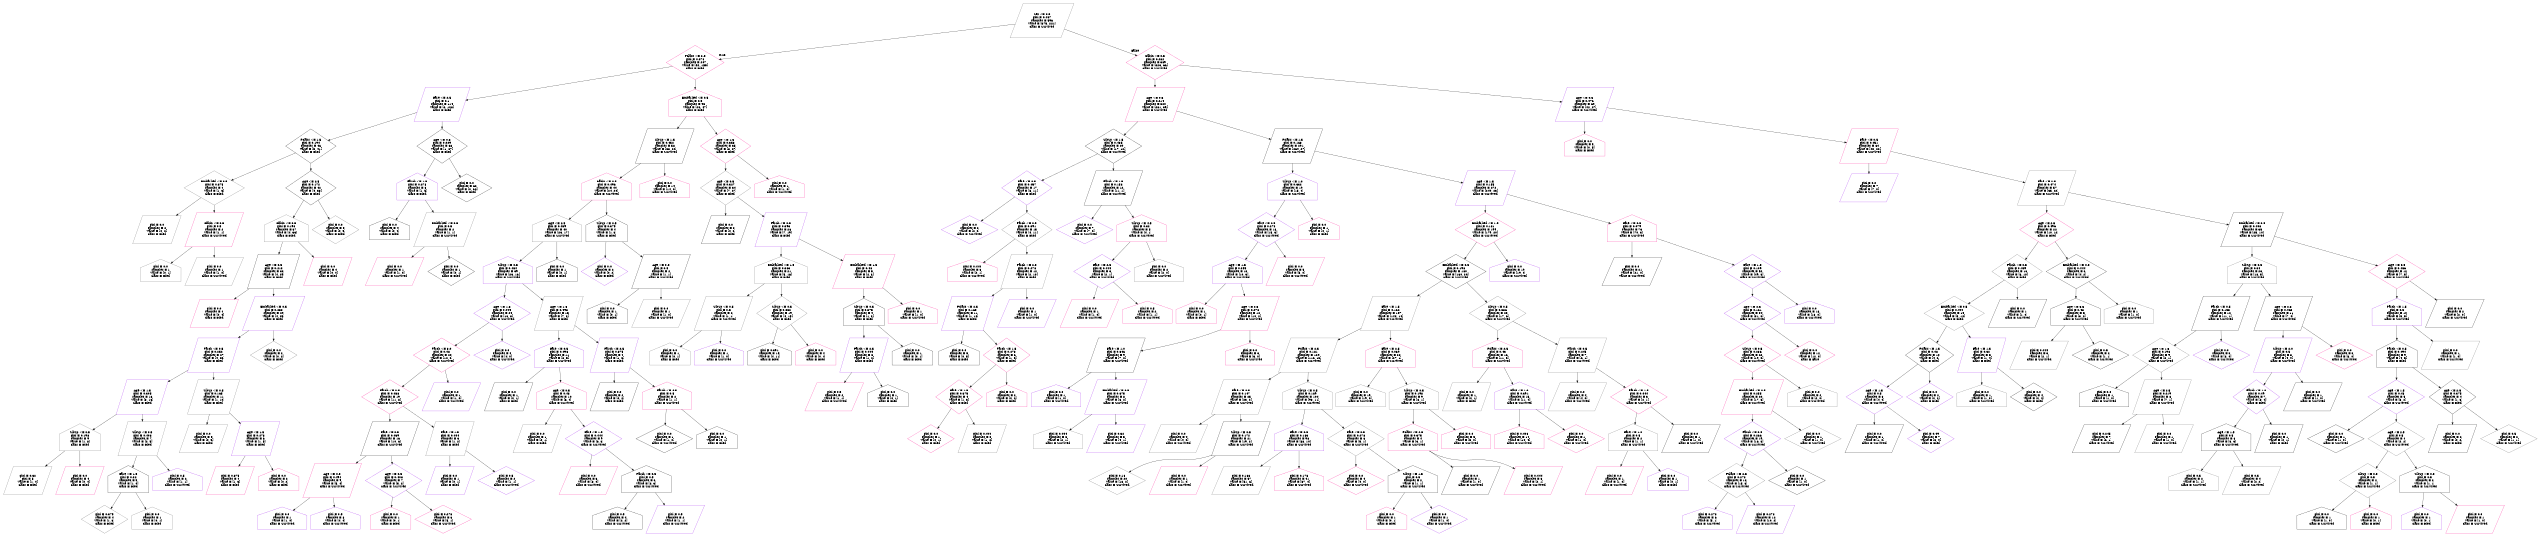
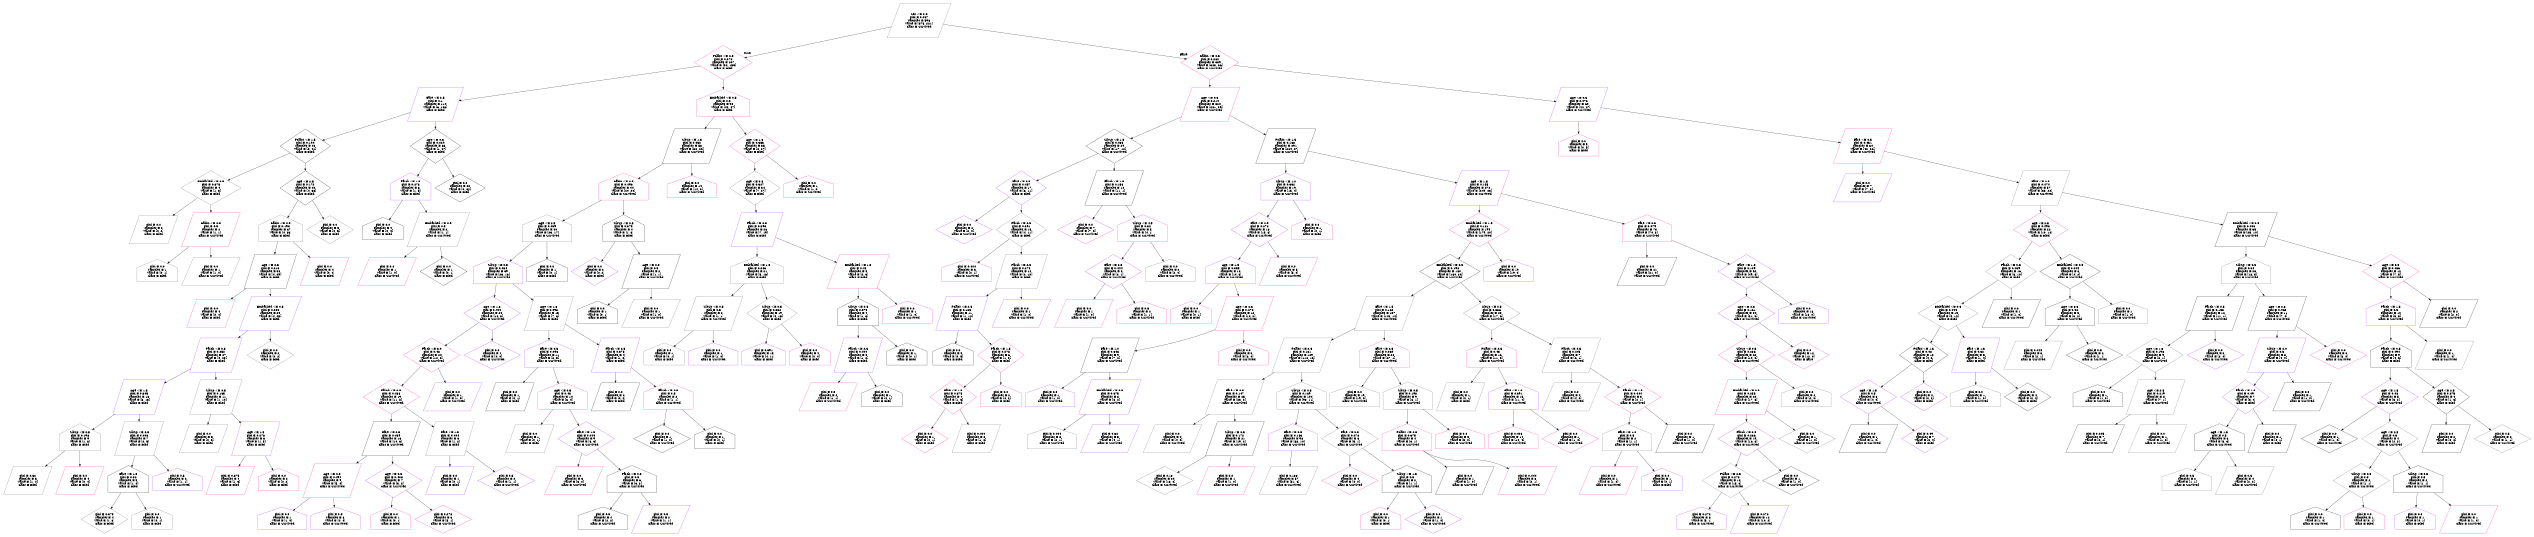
(726, 230) -> none
(769, 355) -> (764, 355)
(28, 481) -> (28, 481)
(1299, 481) -> none
